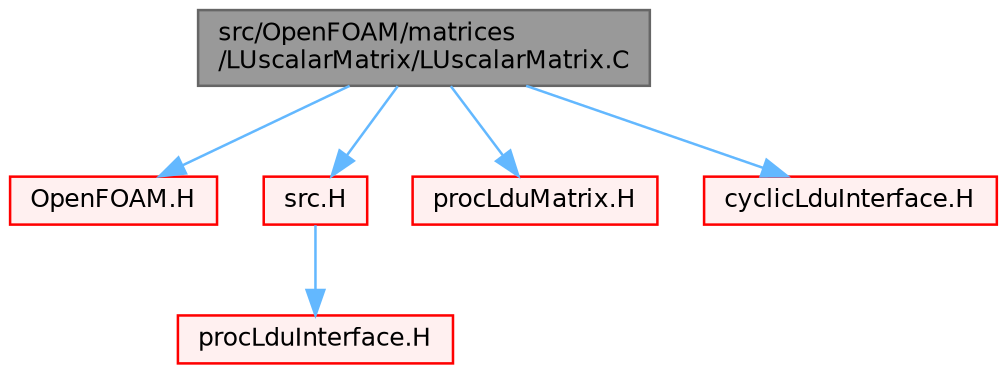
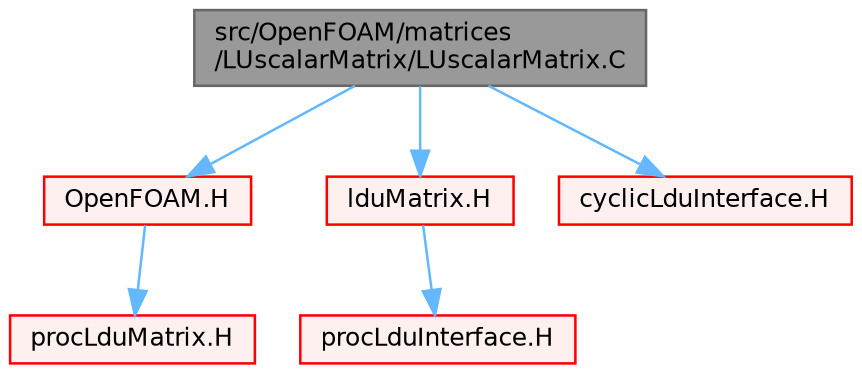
(477, 121) -> (141, 258)
(315, 201) -> (420, 201)
